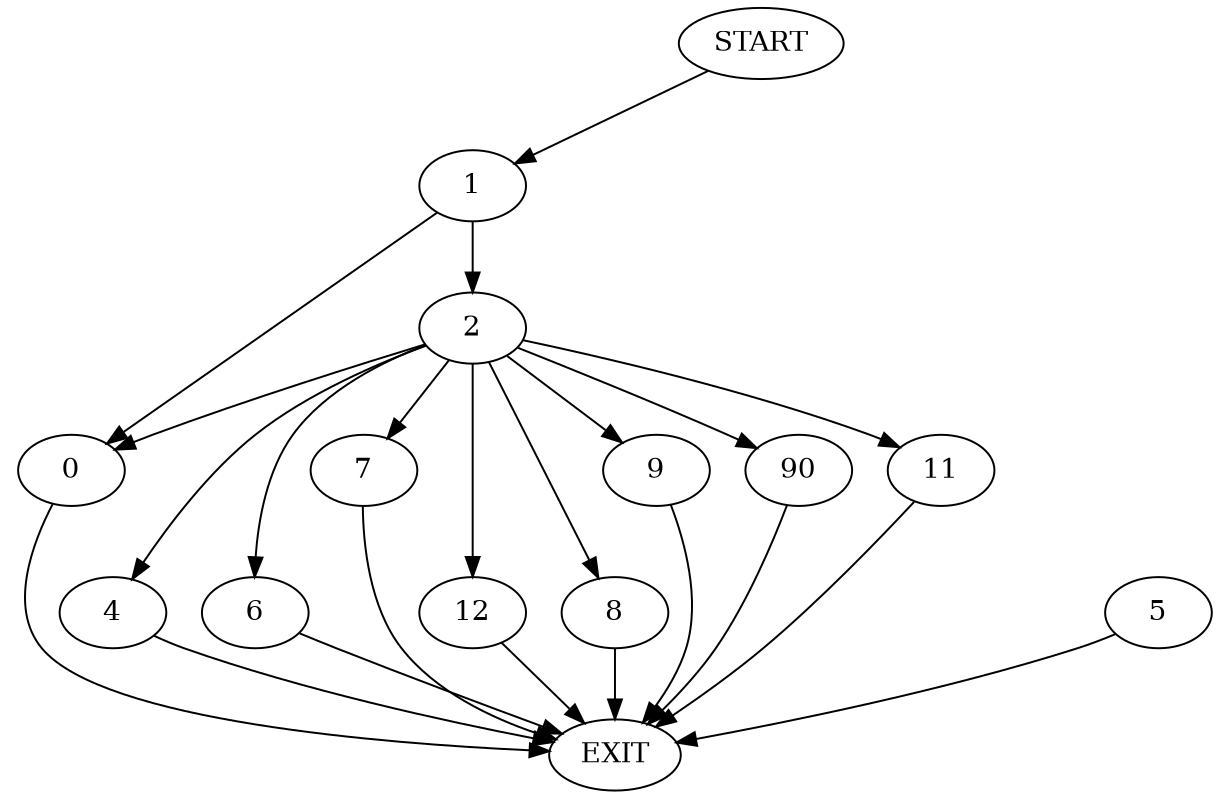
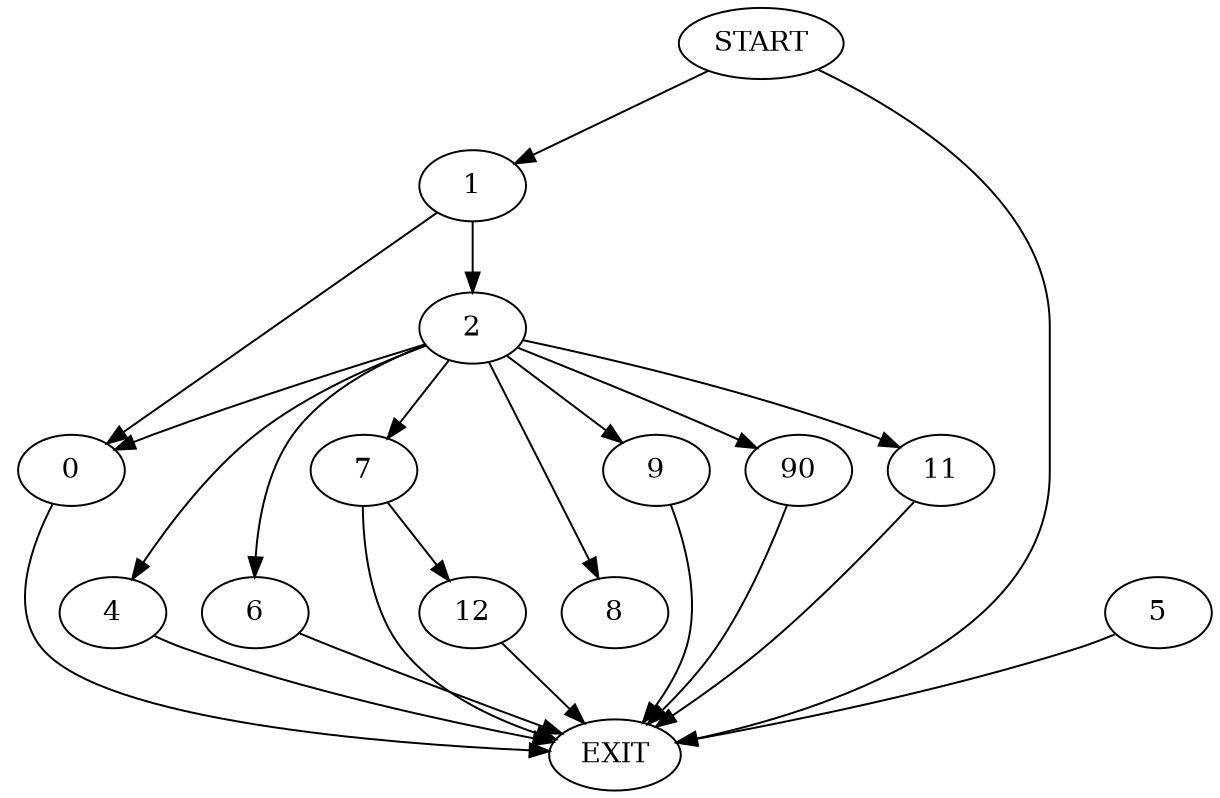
(473, 460) -> (412, 534)
(615, 674) -> (1050, 455)
